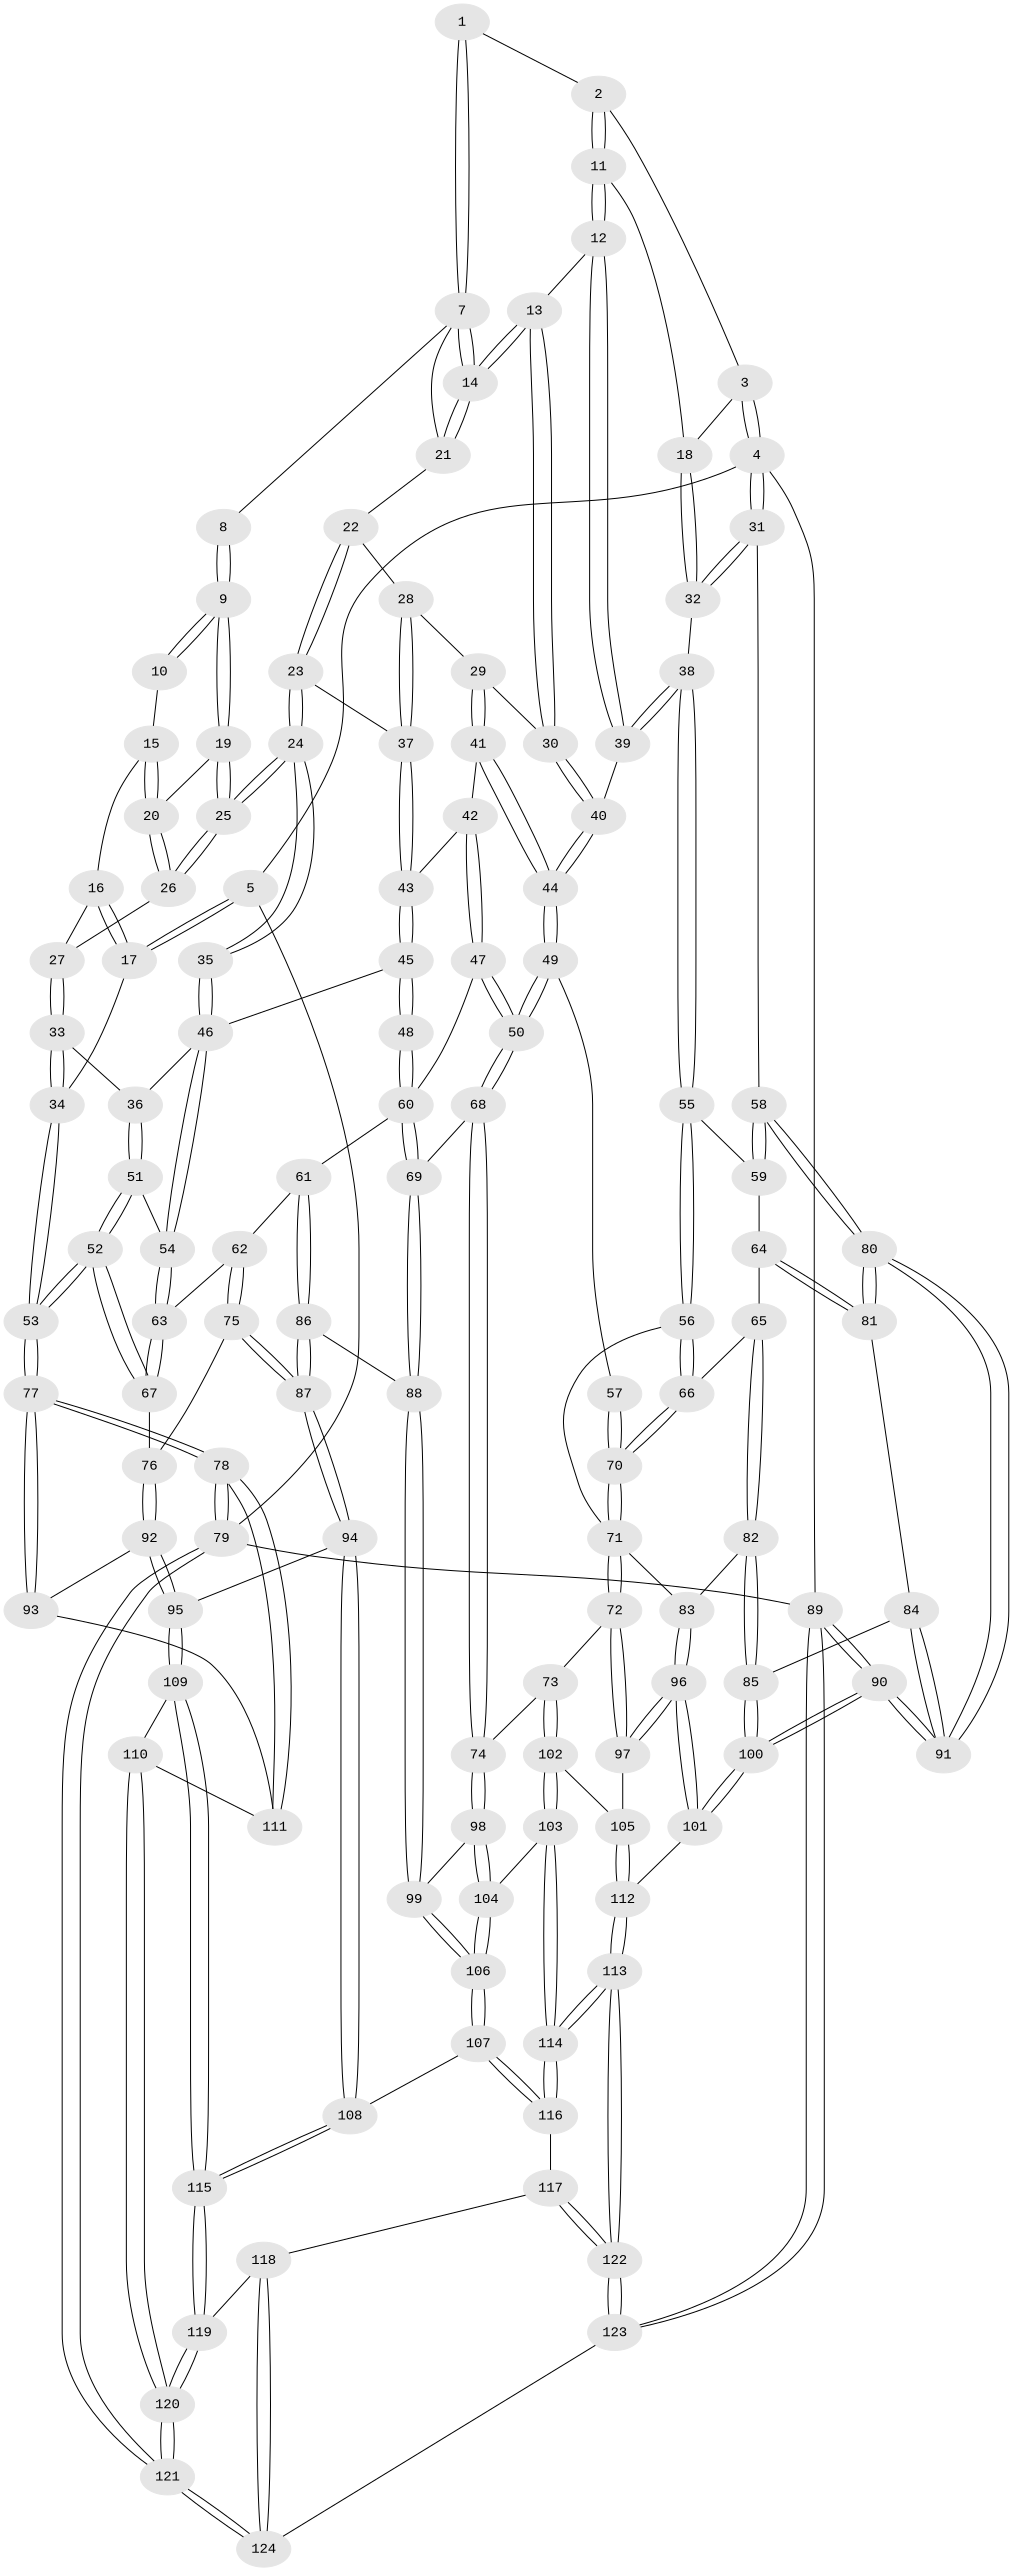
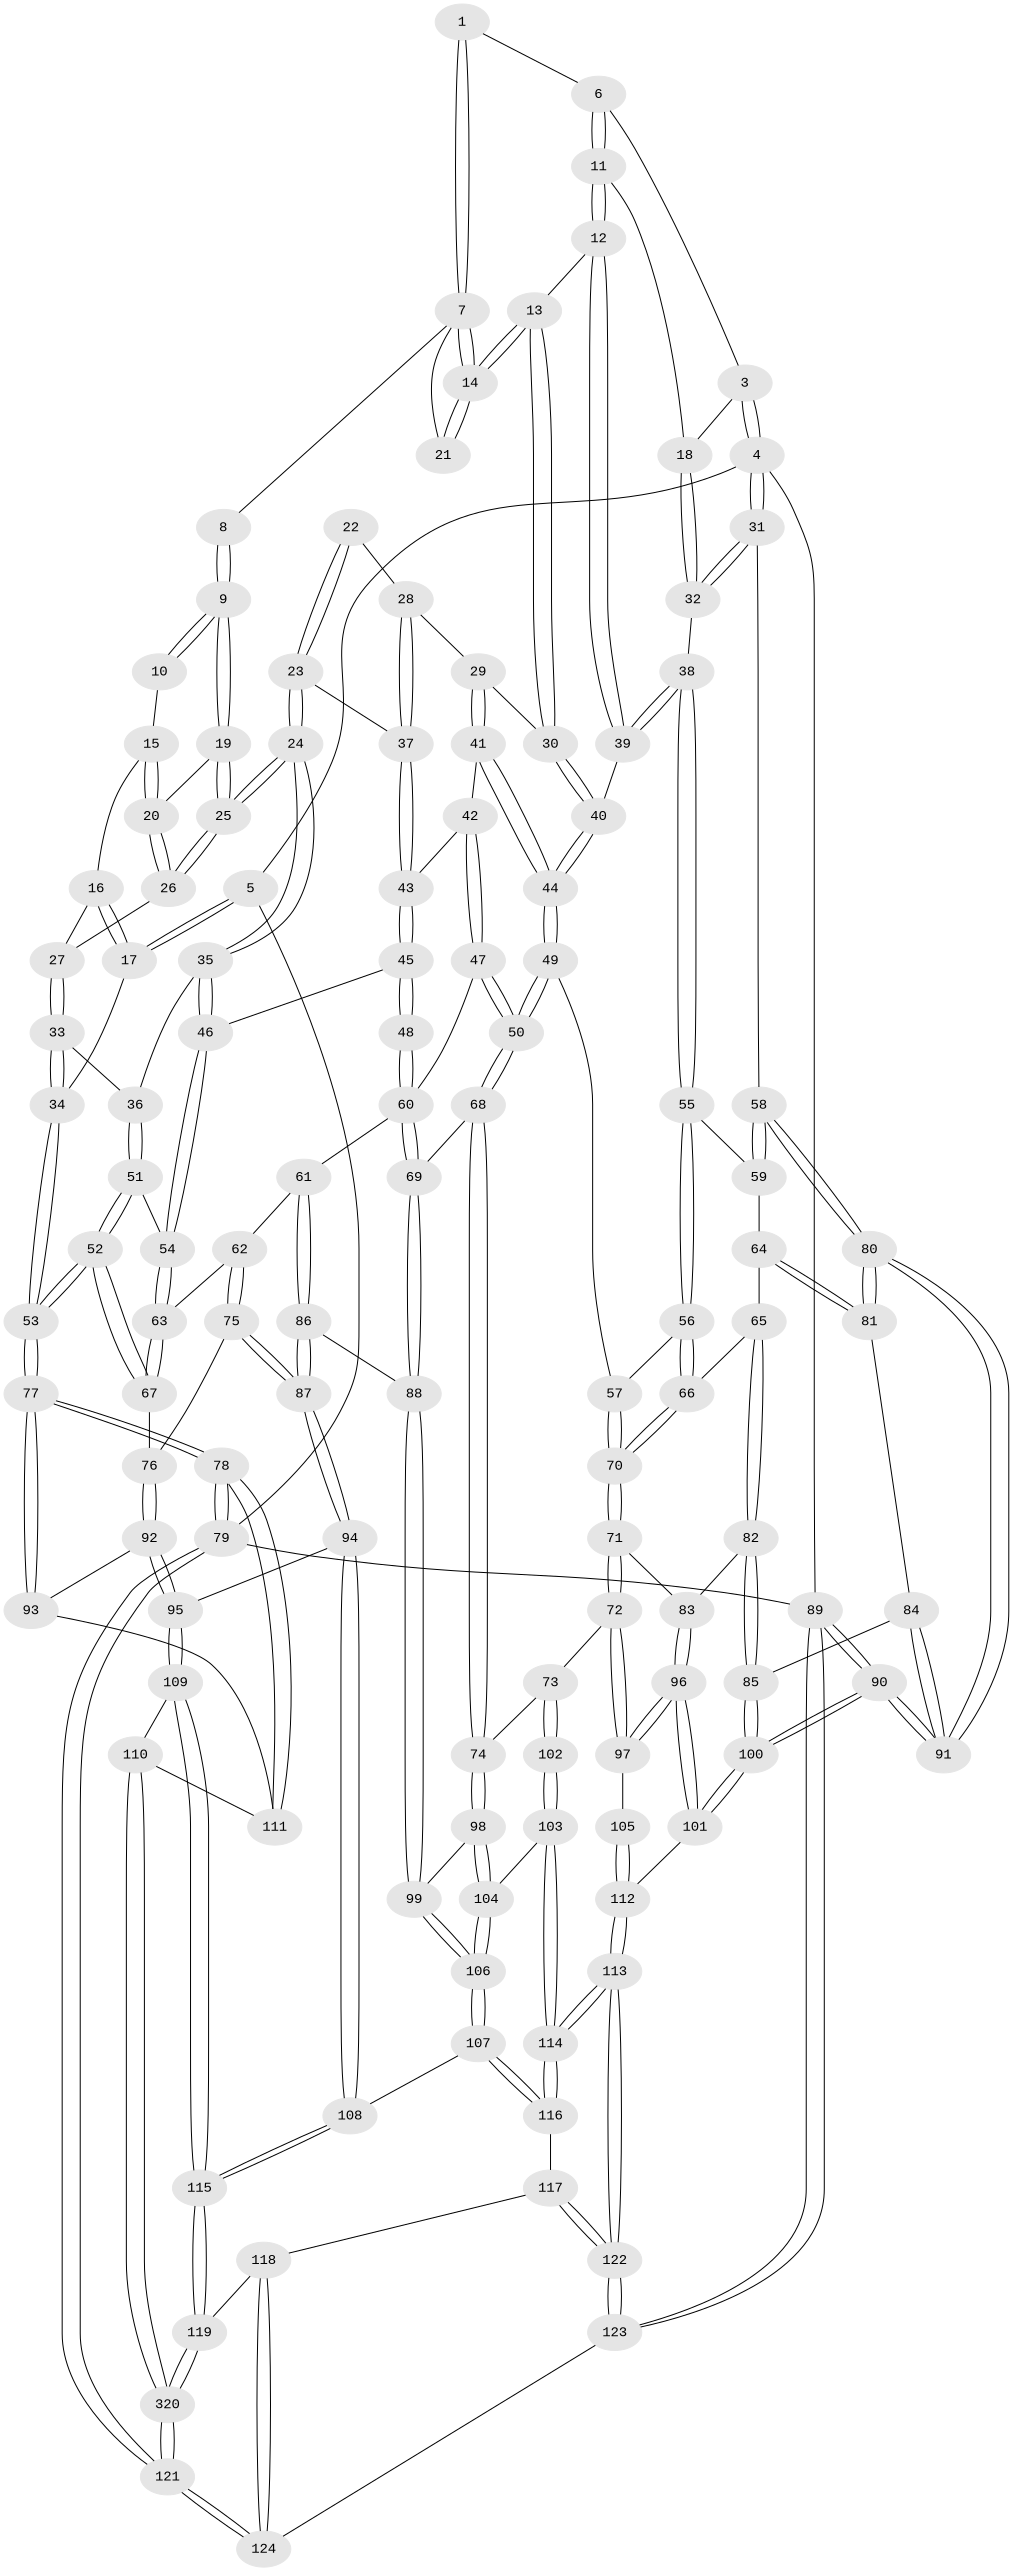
(599, 94) -> (599, 94)
(397, 491) -> none
(170, 1069) -> (162, 1030)
(566, 1403) -> (651, 1358)
(587, 1791) -> none
(167, 2405) -> (167, 2405)
